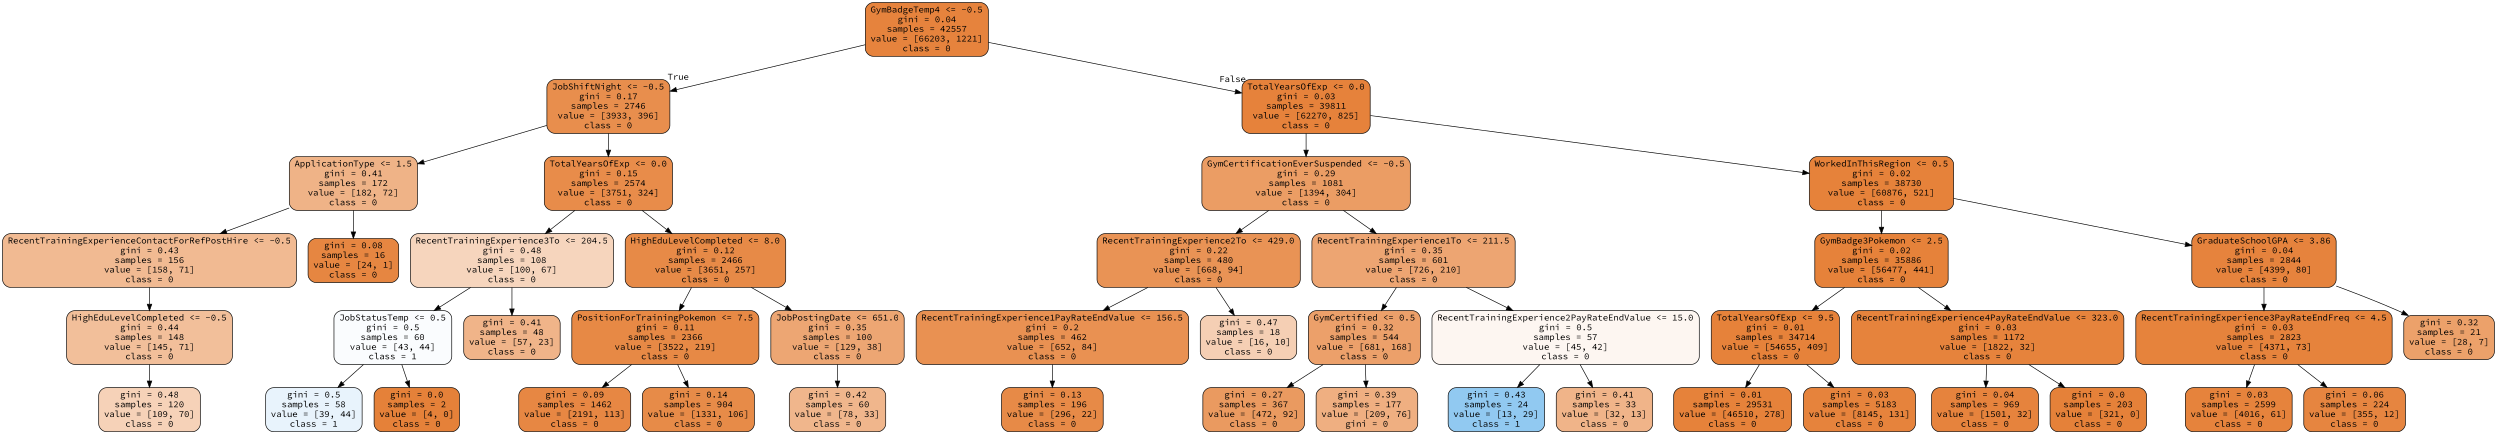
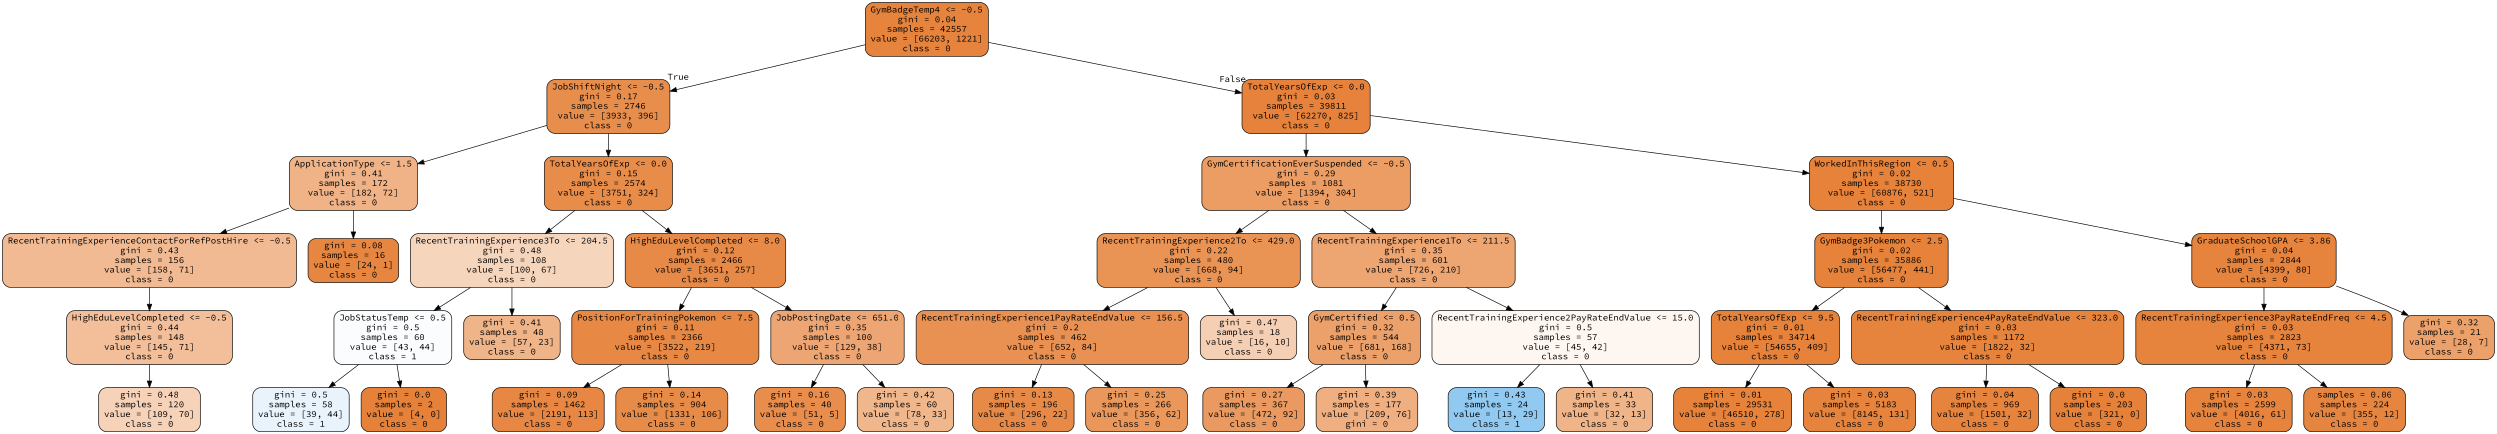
none -> (800, 410)
none -> (1137, 410)
(2355, 410) -> (2355, 410)
